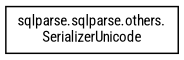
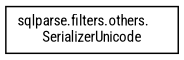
(92, 30) -> (92, 30)
